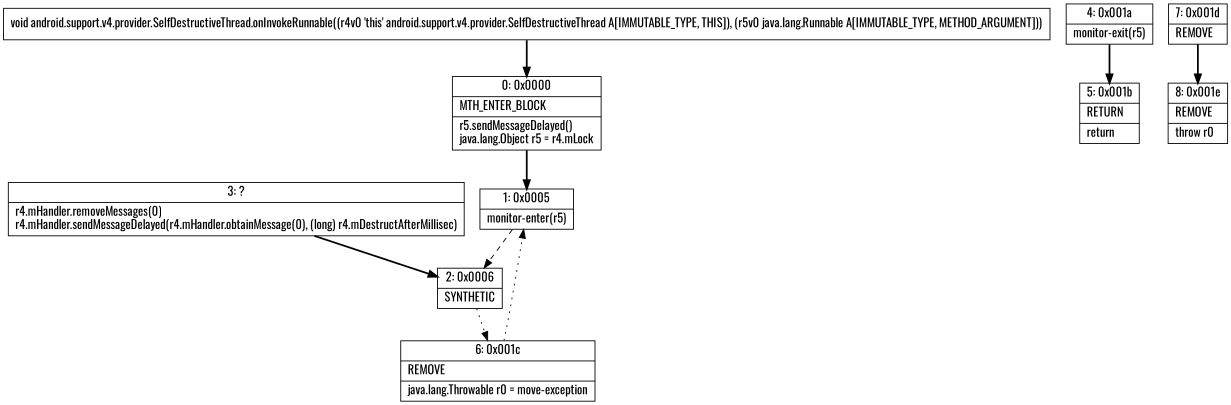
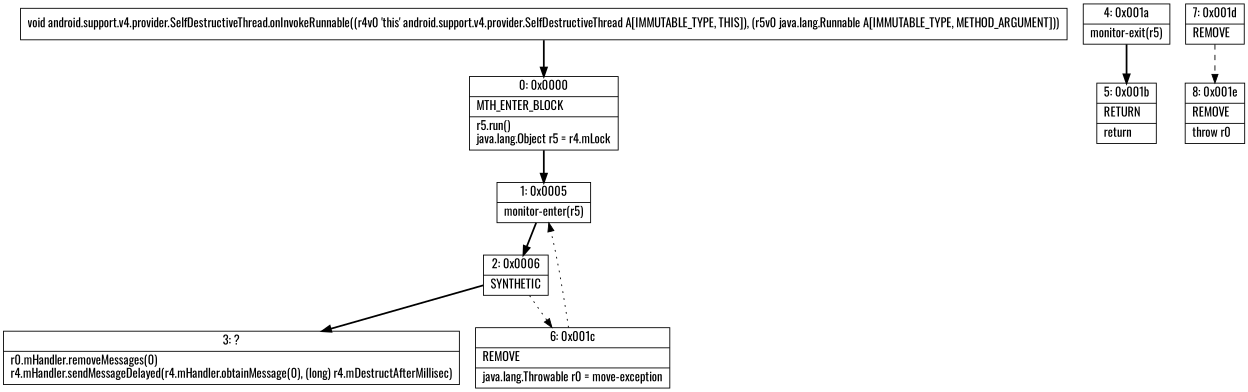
(1198, 59) -> (1215, 59)
(516, 126) -> (494, 126)
(89, 212) -> (84, 361)
(501, 245) -> (531, 235)
(372, 255) -> (407, 307)
